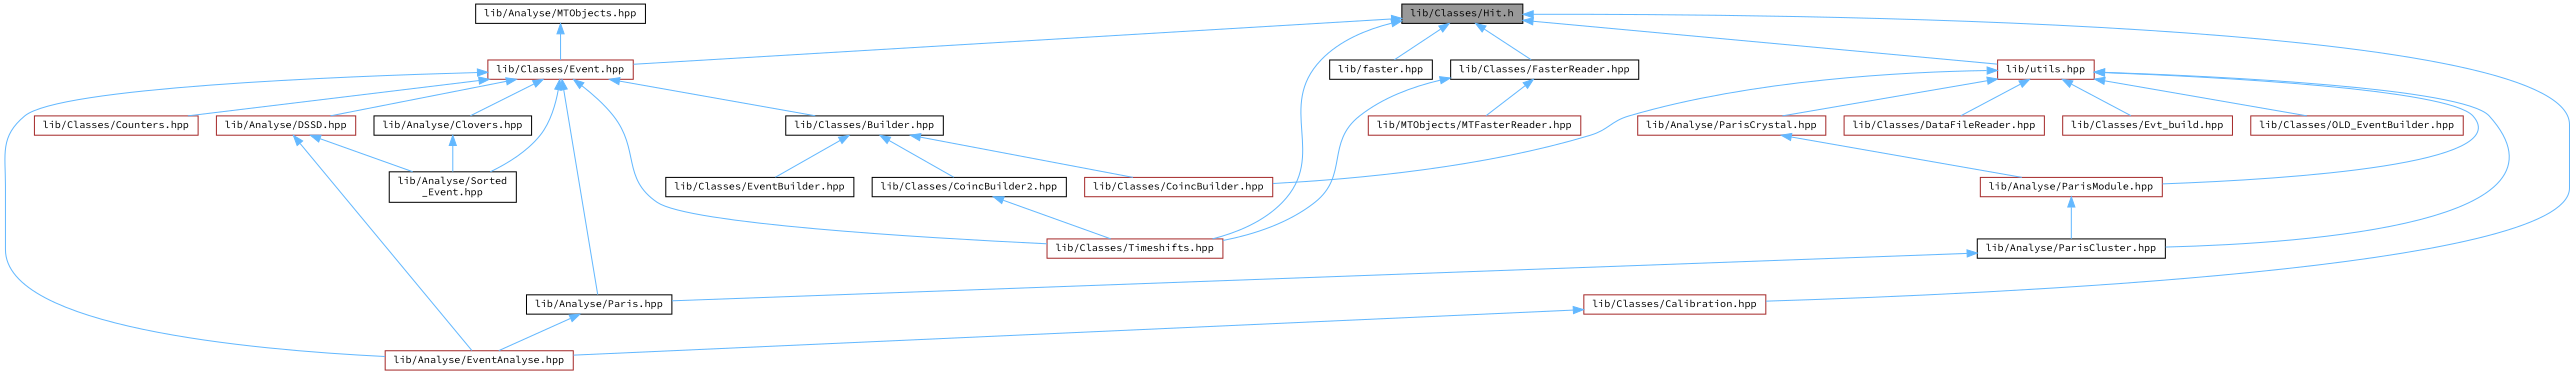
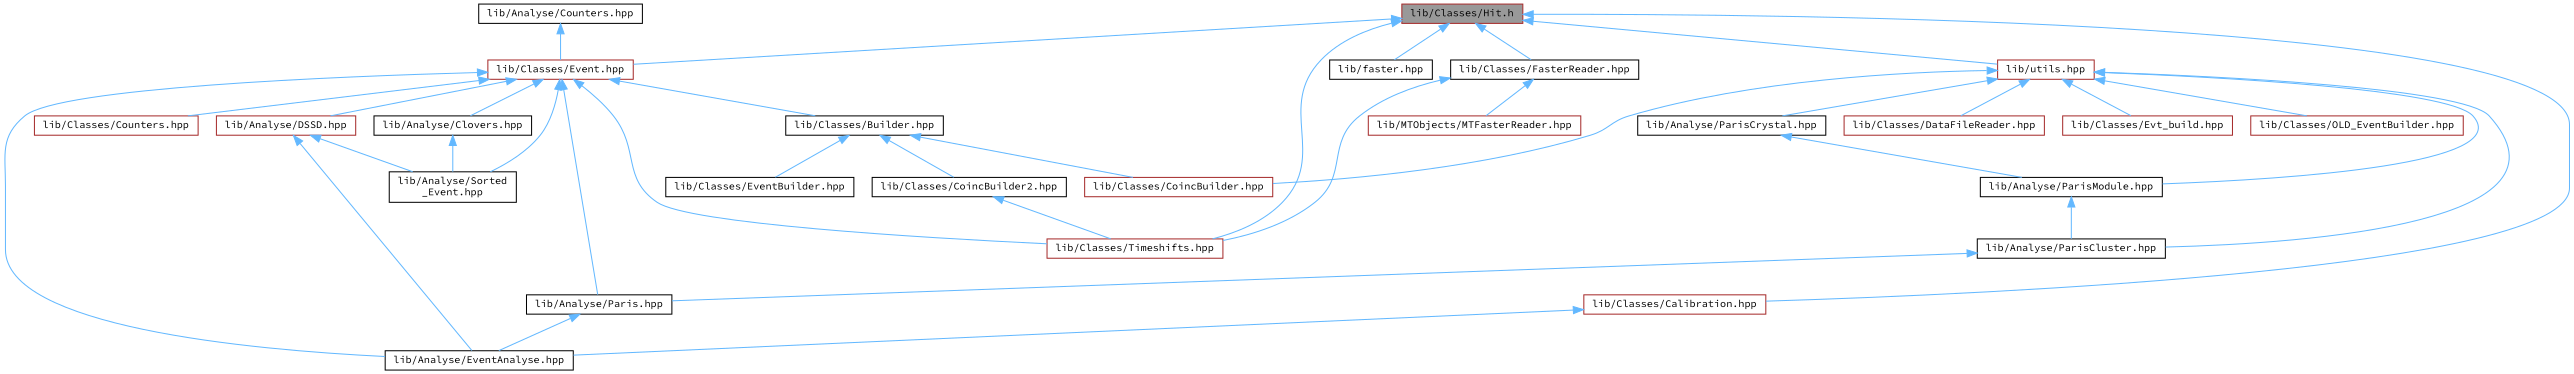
(561, 14) -> (561, 14)
(1462, 14) -> (1462, 14)
(1732, 126) -> (1732, 126)
(2071, 187) -> (2071, 187)
(479, 360) -> (479, 360)
